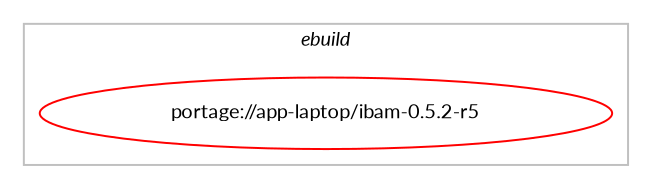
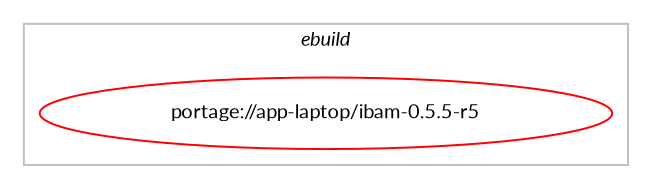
(326, 113) -> (326, 113)
